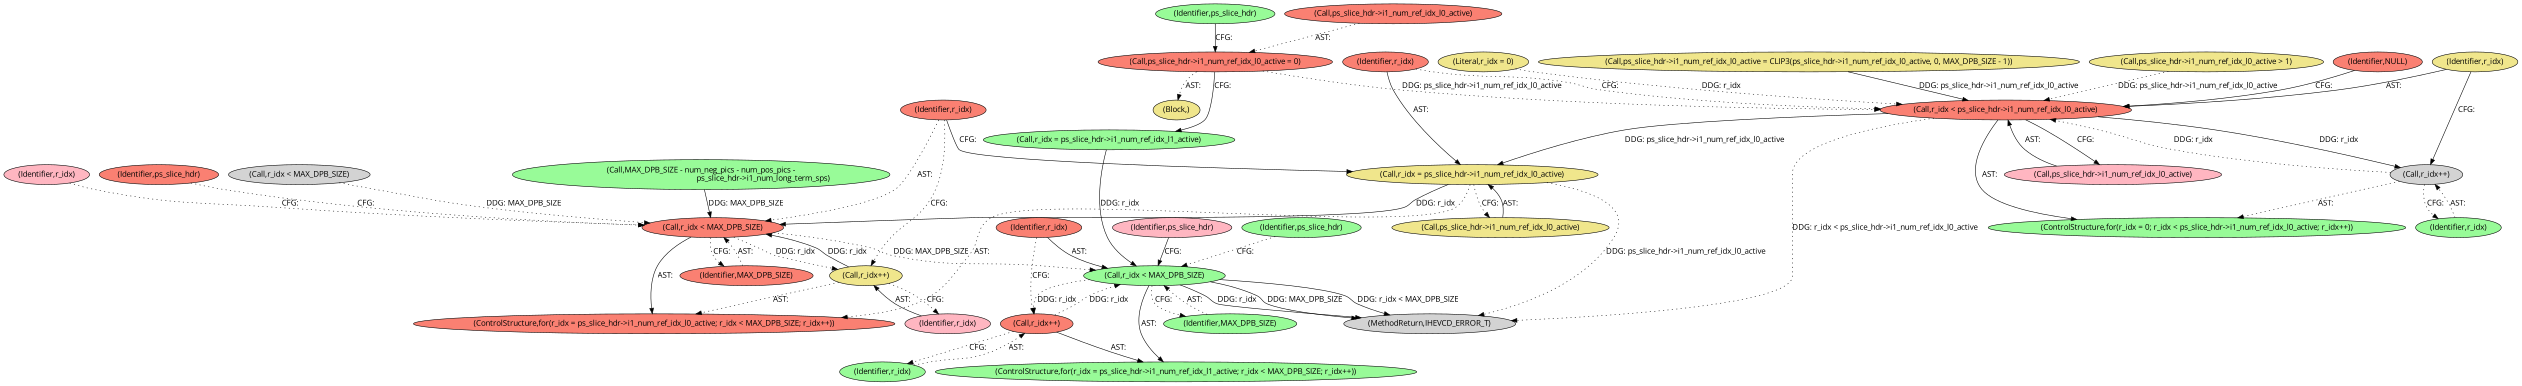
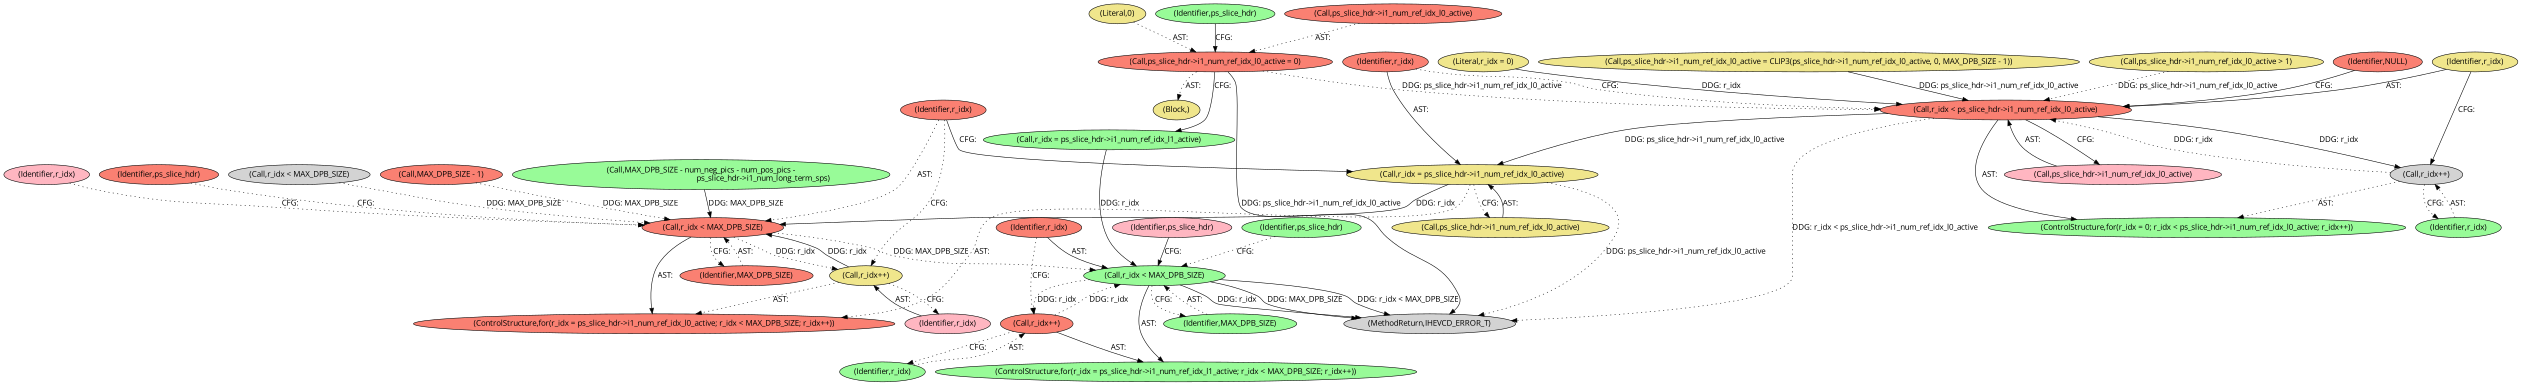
none -> (1117, 14)
(1706, 90) -> (1706, 90)
none -> (441, 175)
none -> (1244, 209)
